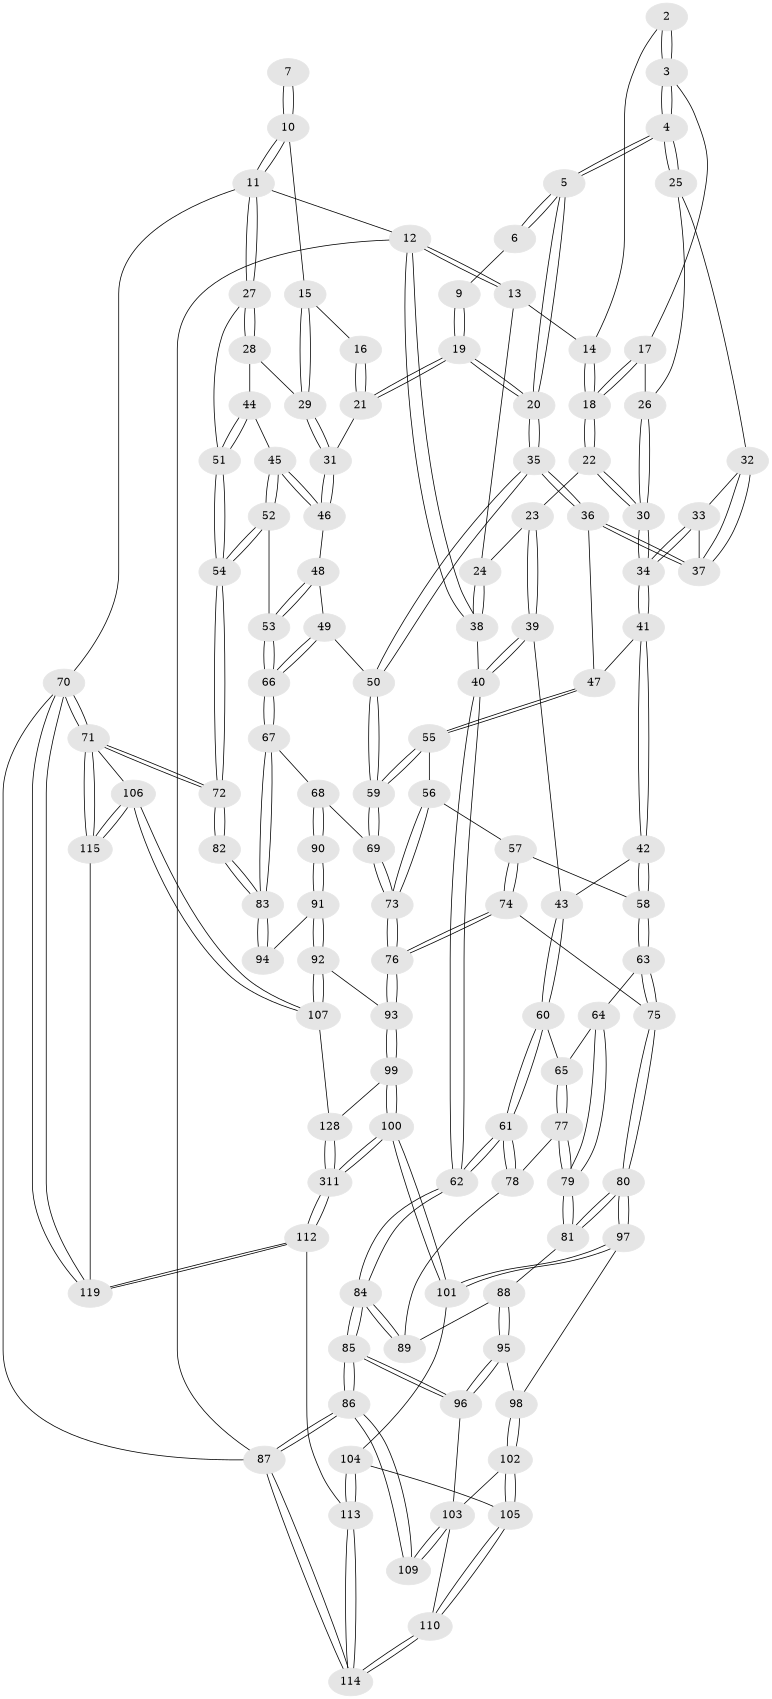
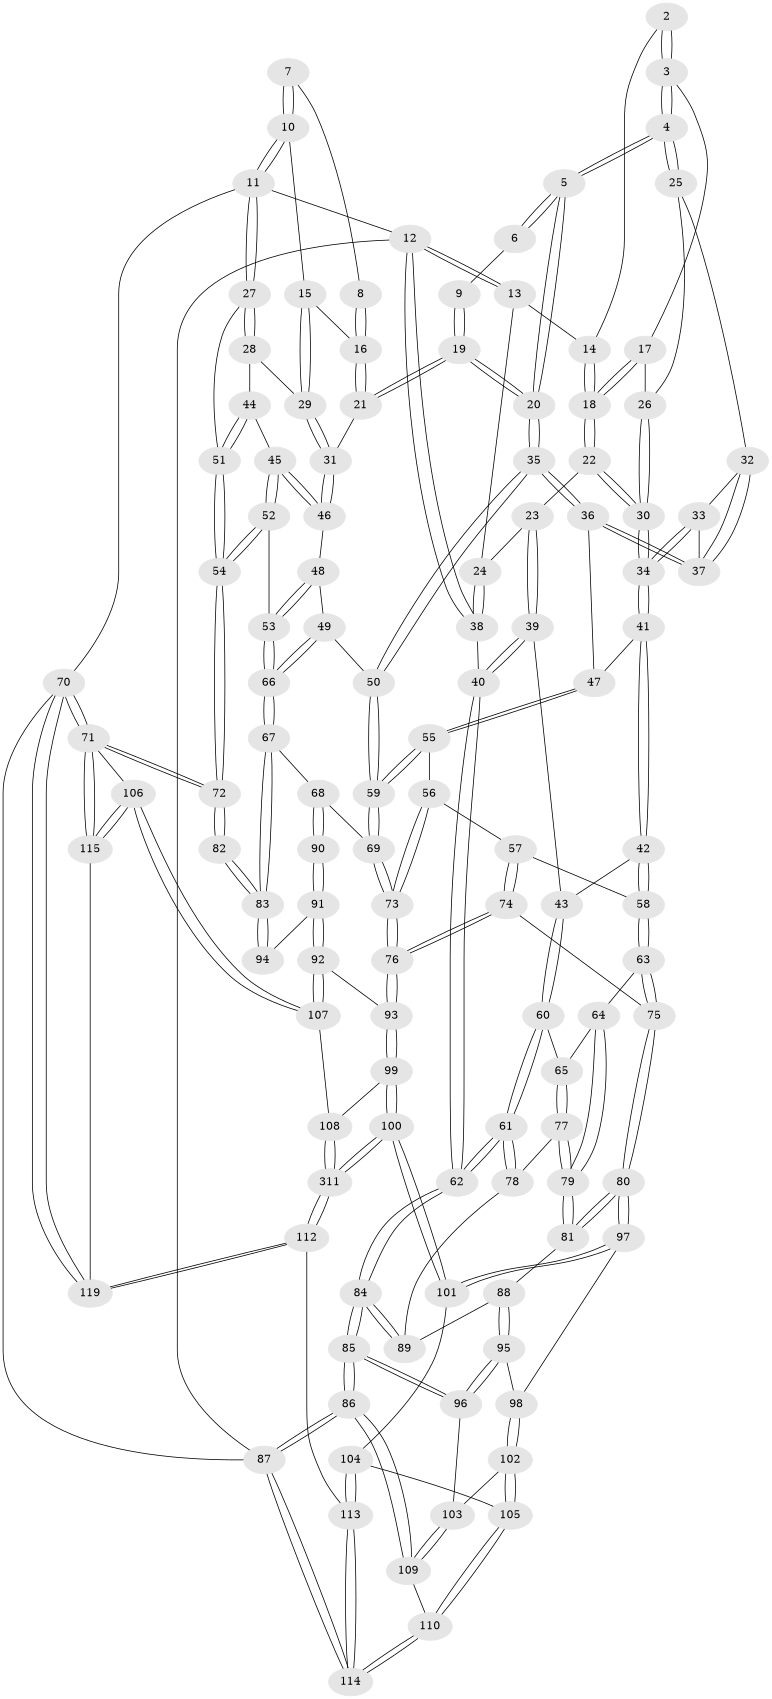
none -> (361, 294)
(330, 1127) -> (330, 1127)
(441, 1571) -> (419, 1599)
